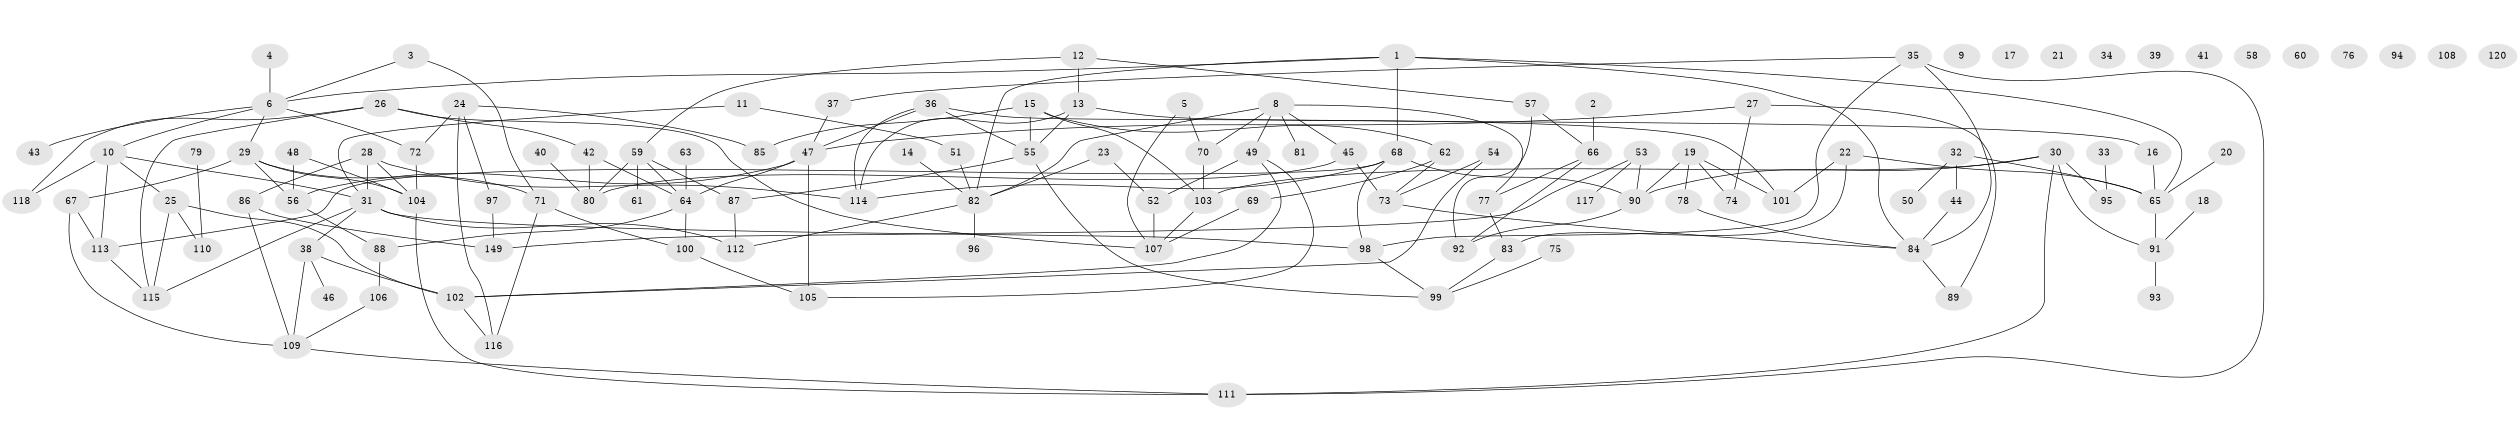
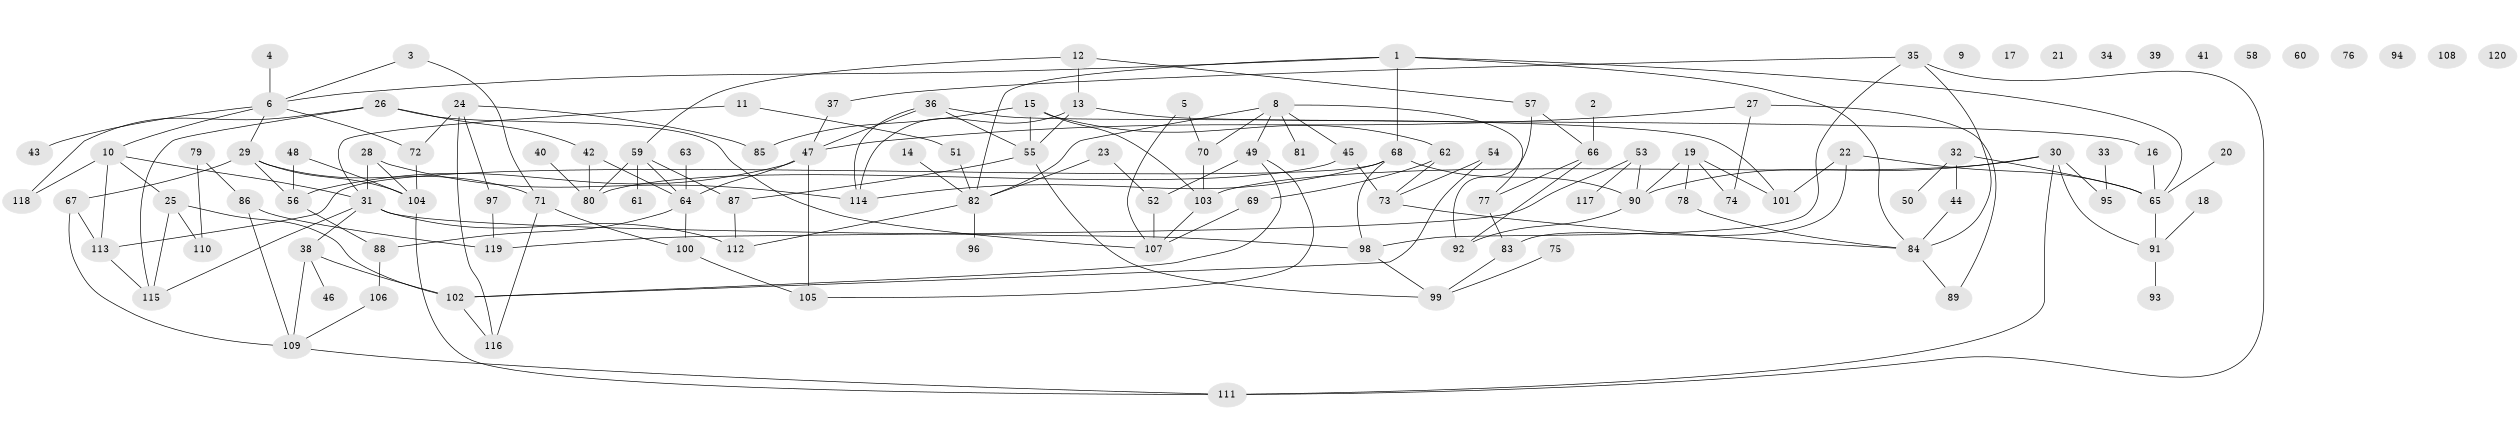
(298, 178) -> (221, 177)
(494, 250) -> (494, 250)
